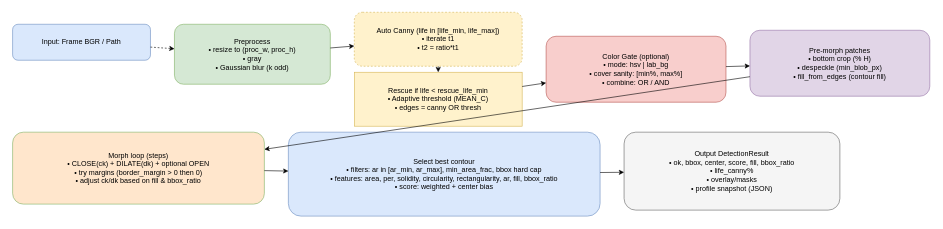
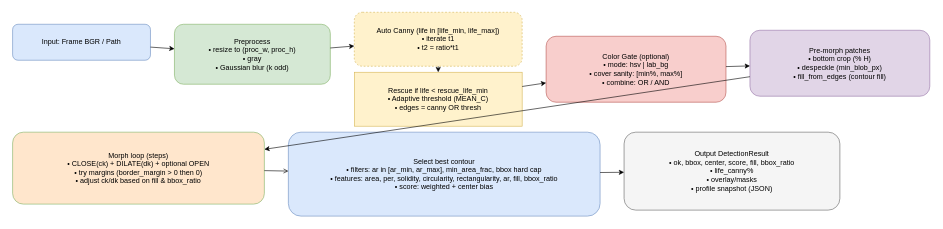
(159, 48) -> (159, 48)
(282, 171) -> (284, 171)
